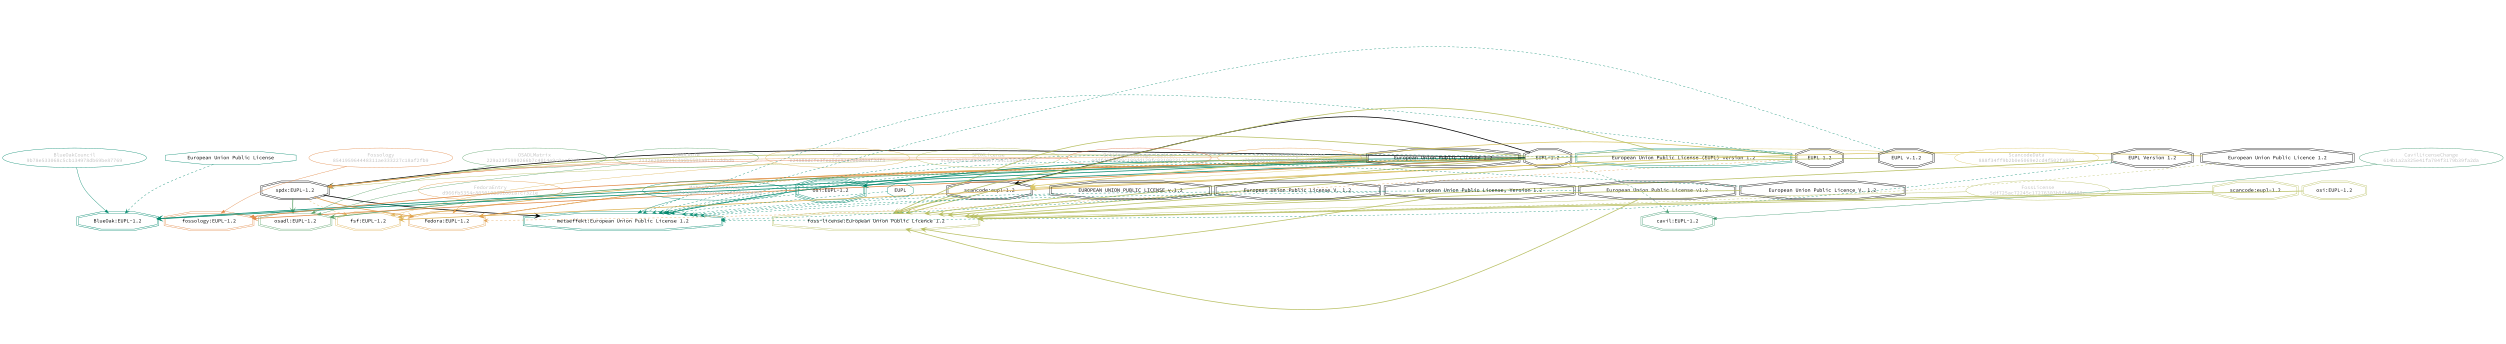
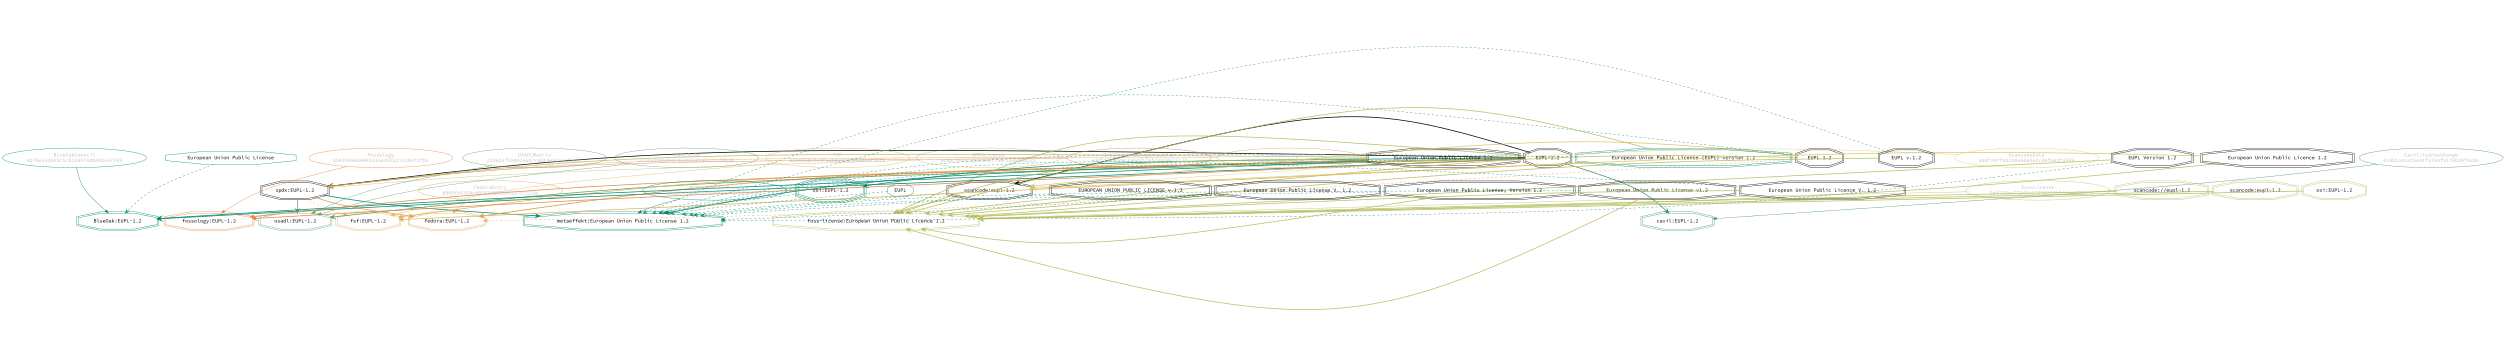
(1608, 177) -> (1608, 177)
none -> (2162, 190)
(823, 197) -> (823, 197)
(1726, 199) -> (1912, 190)
(293, 204) -> (298, 204)
(467, 211) -> (467, 211)
